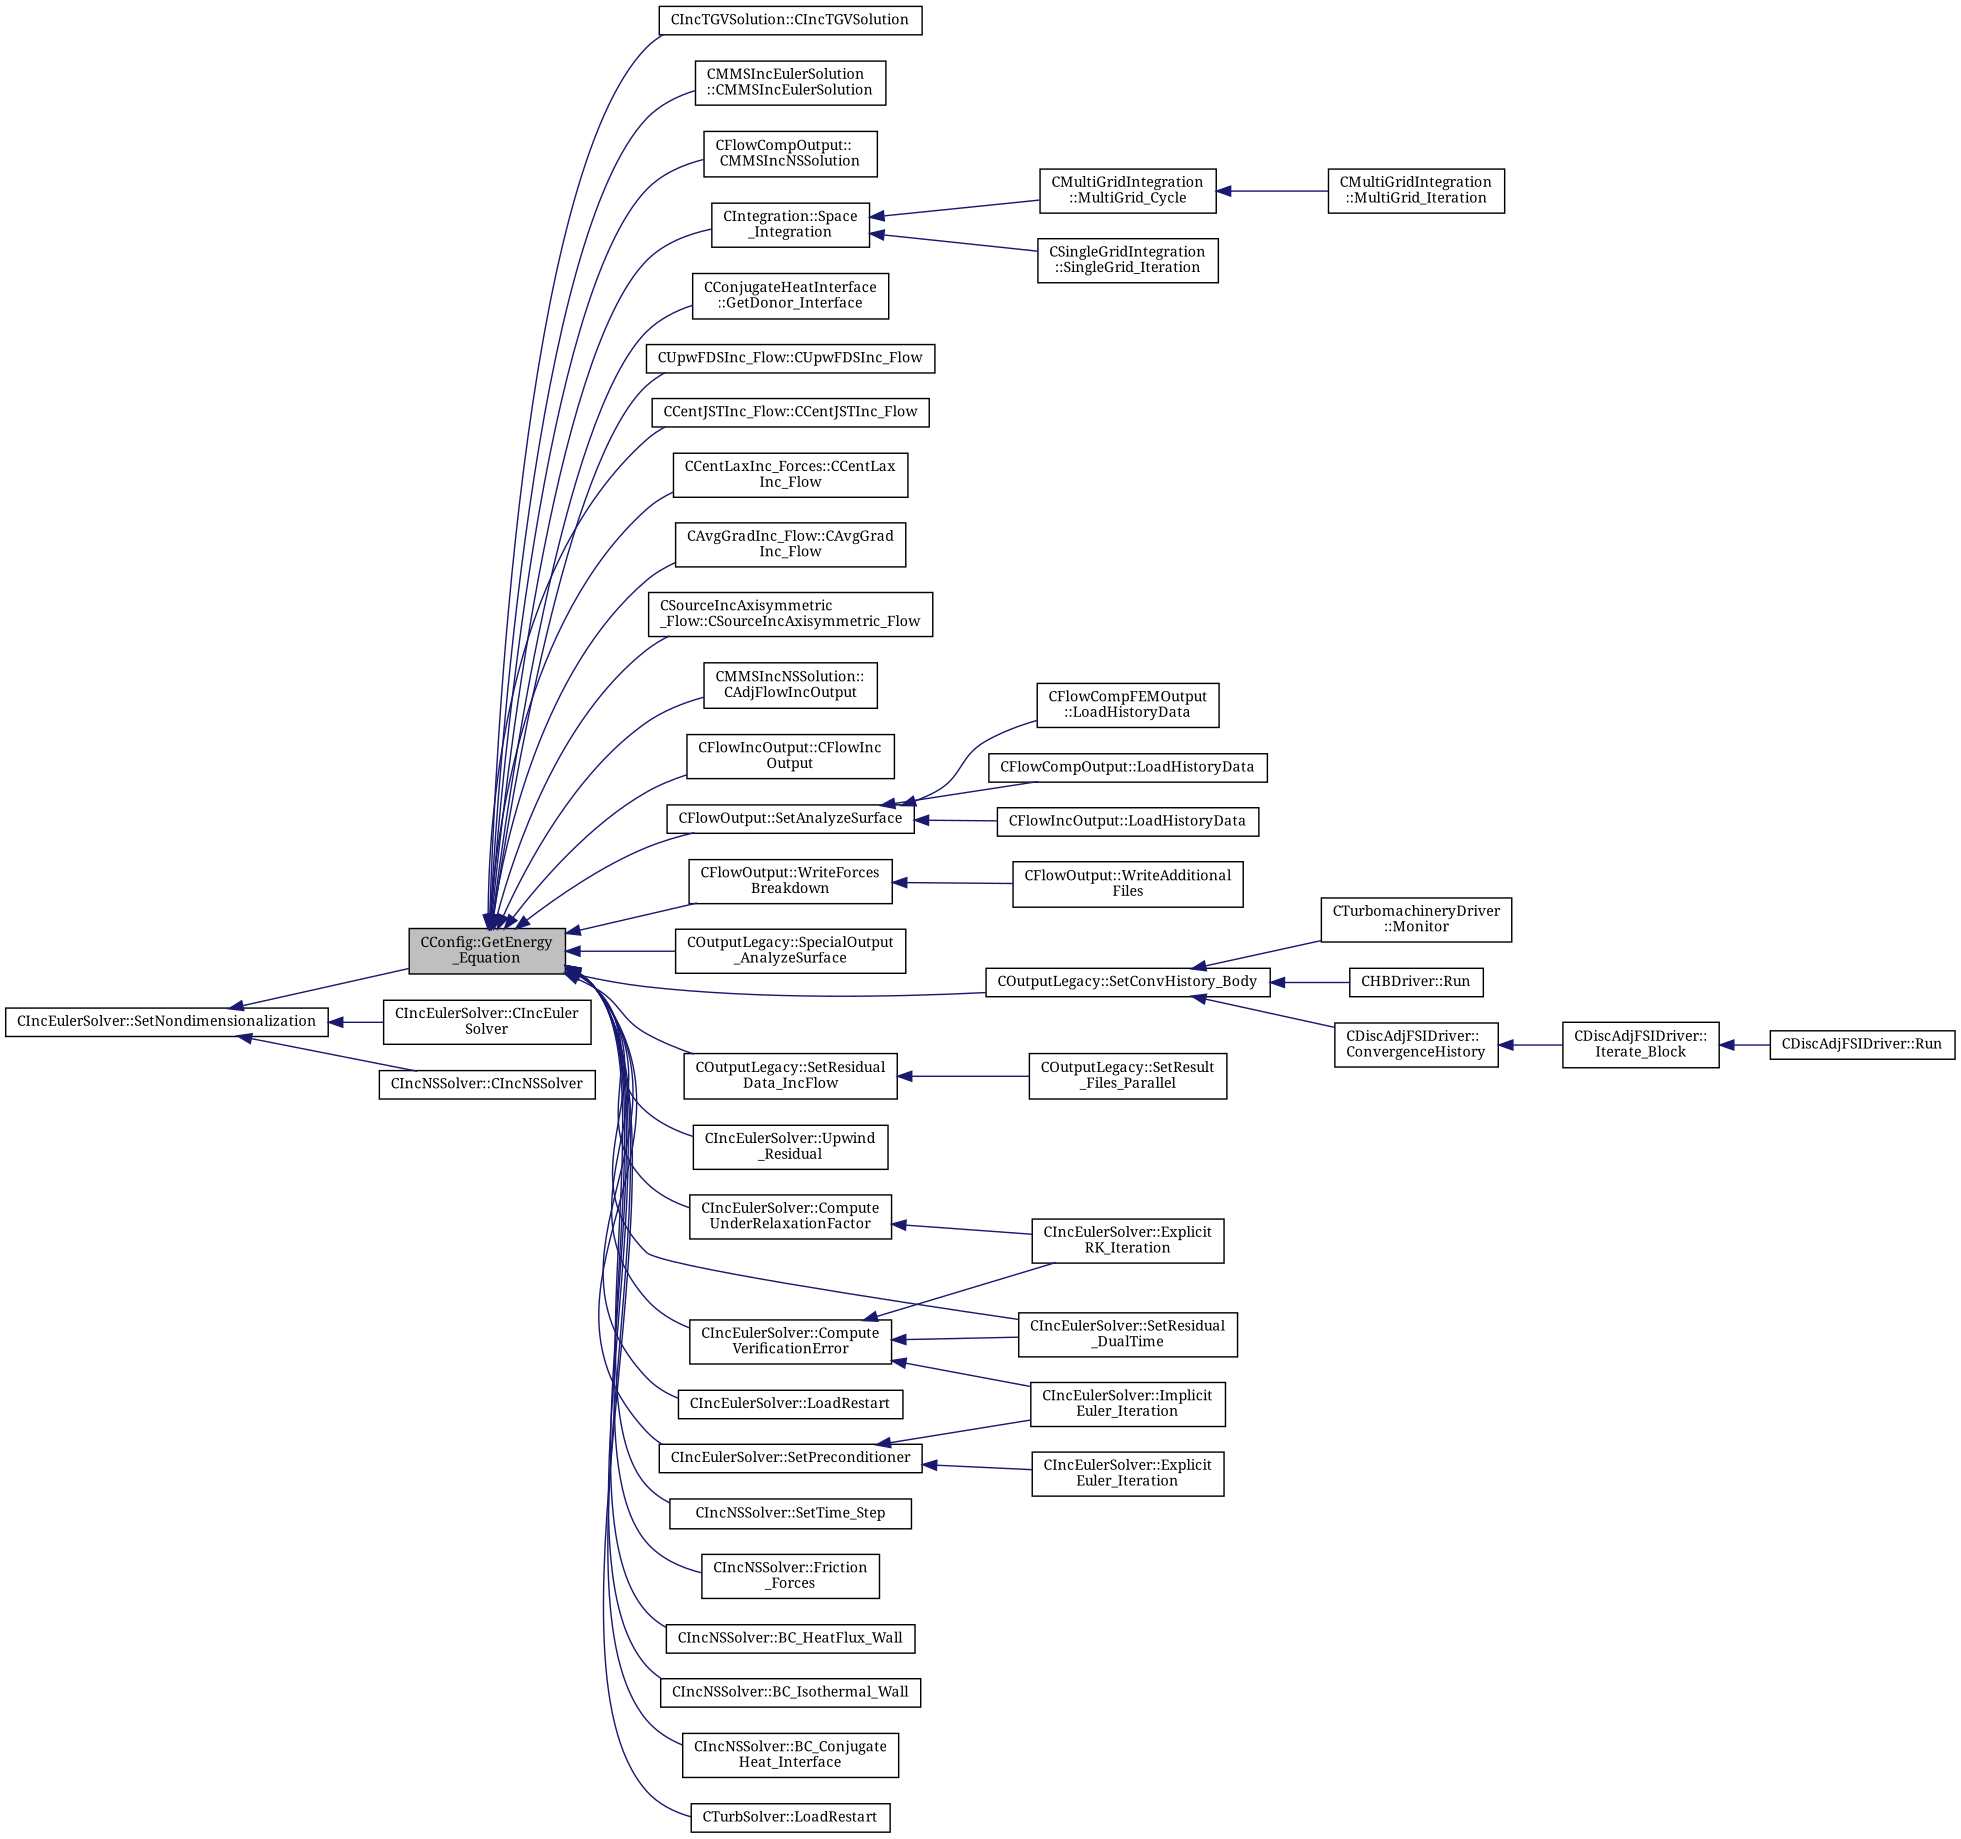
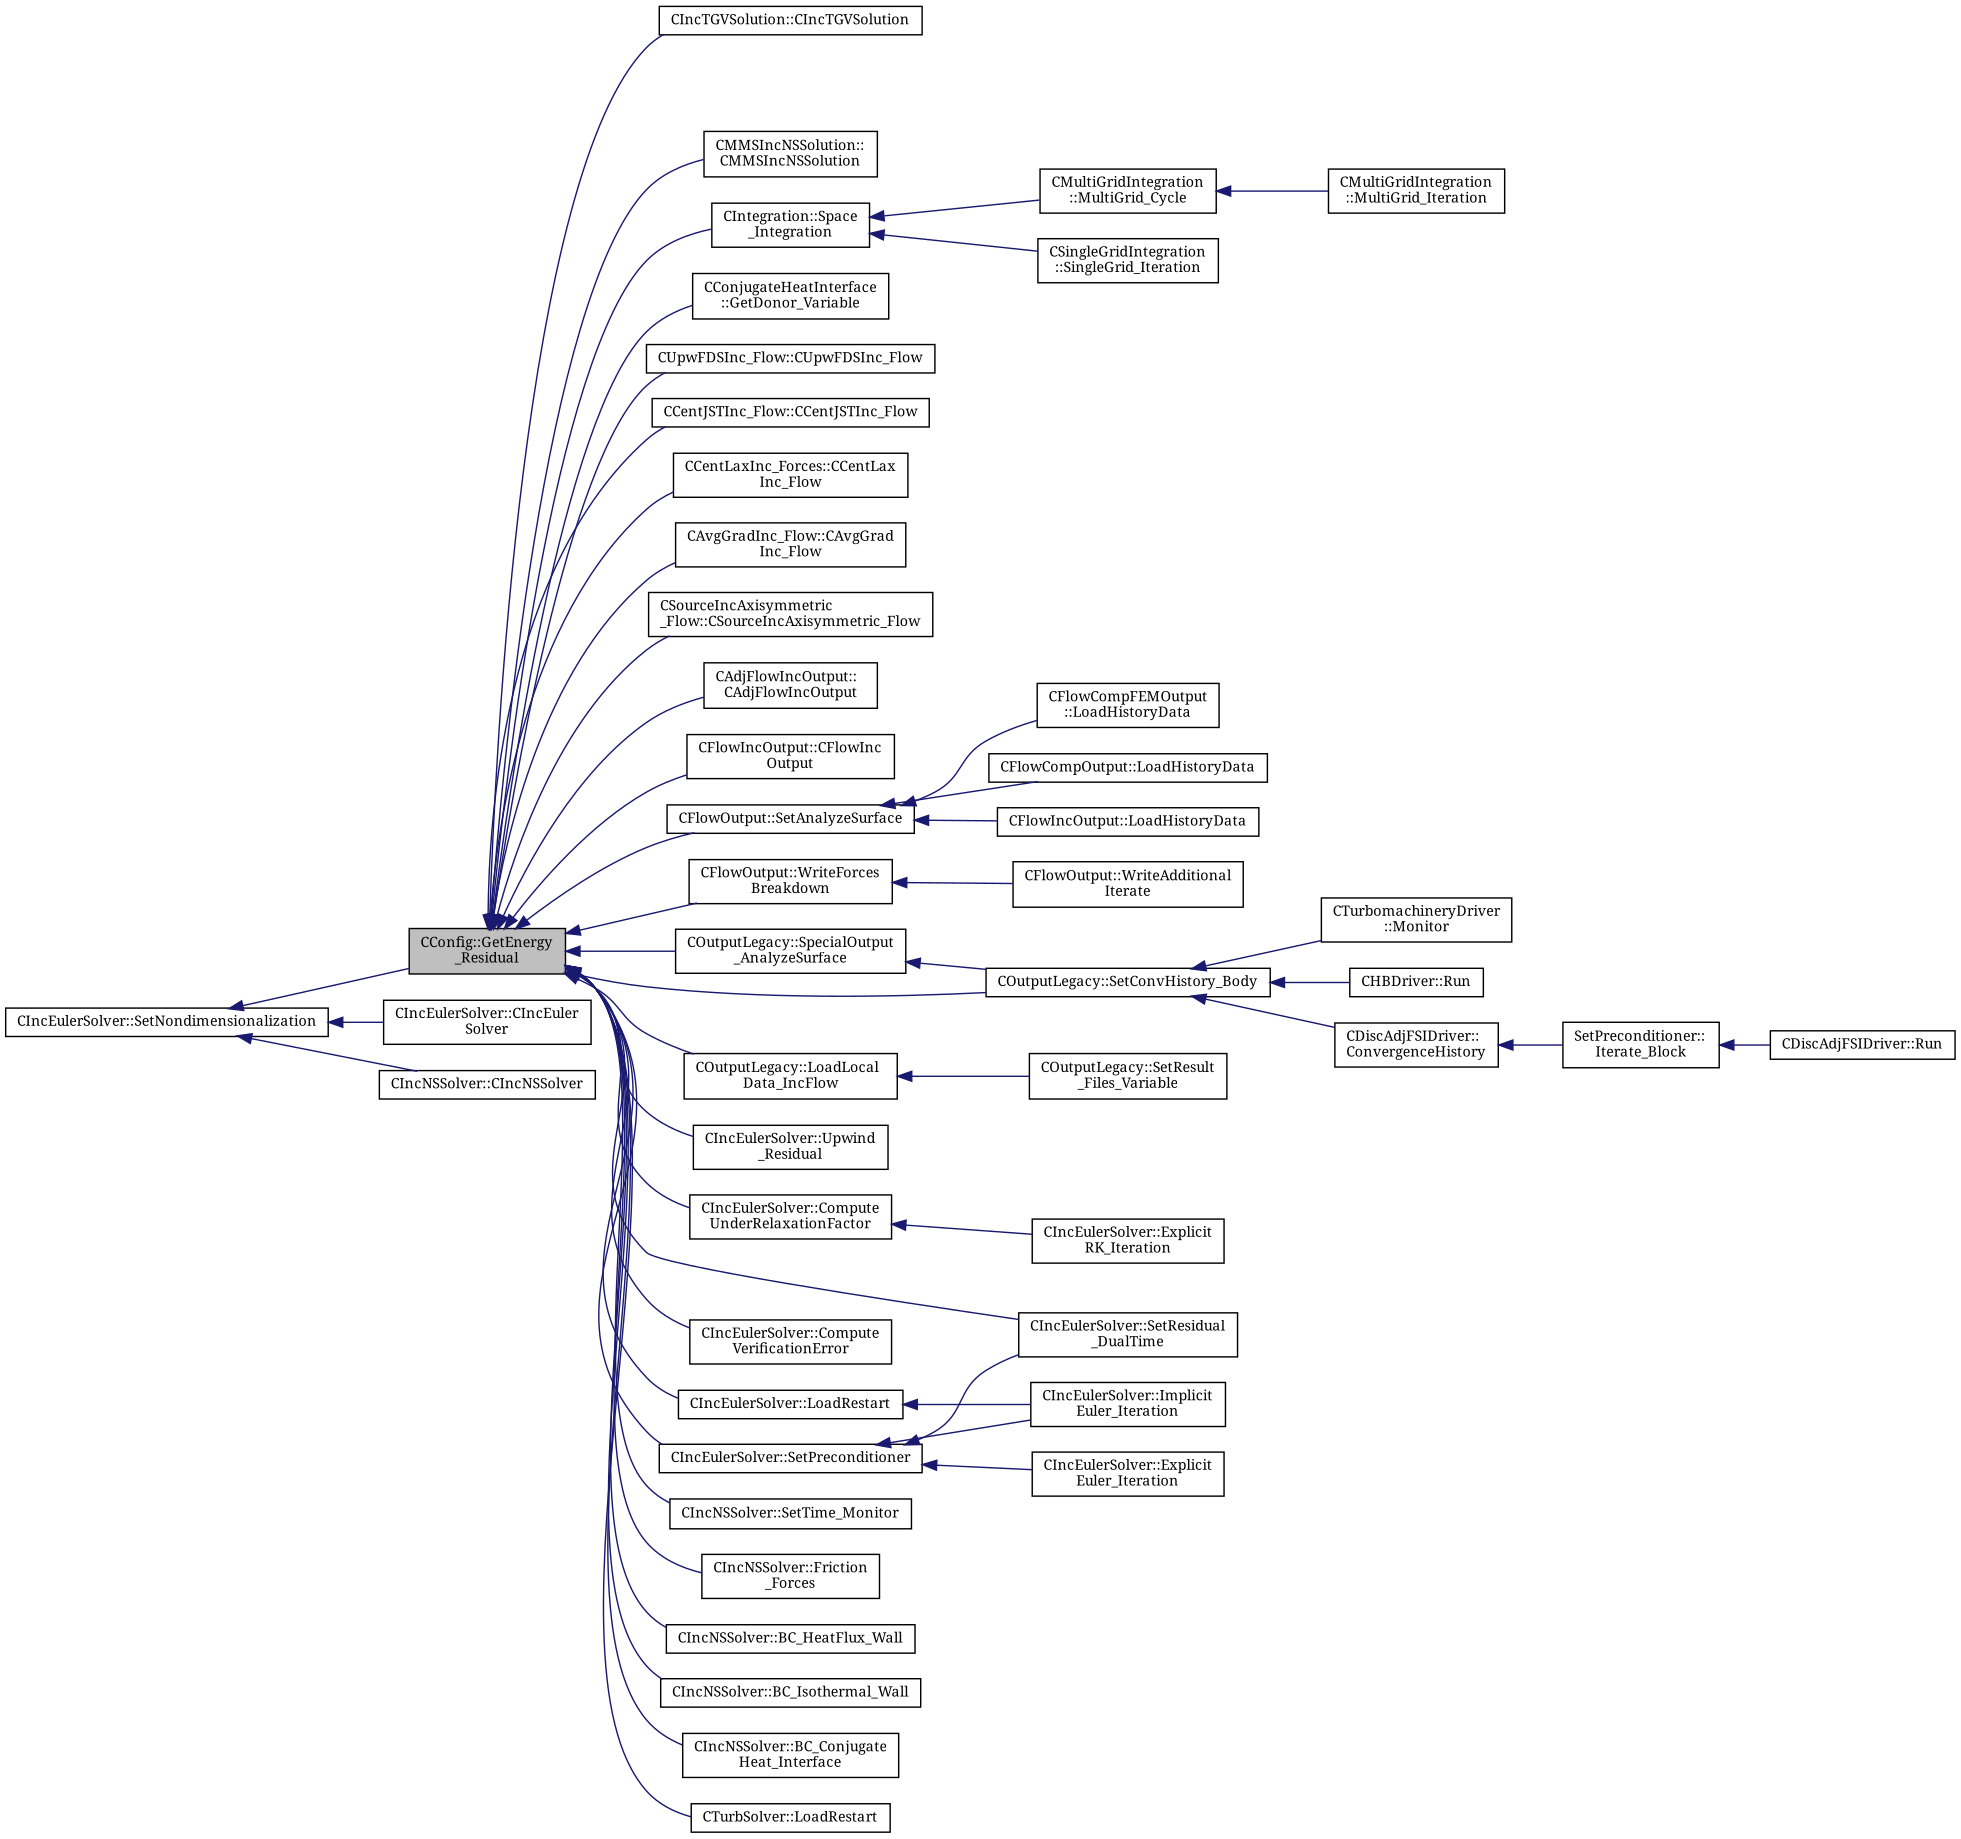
(791, 83) -> none
(791, 154) -> (791, 154)
(791, 296) -> (791, 296)
(791, 686) -> (791, 686)
(1128, 884) -> (1128, 884)
(487, 951) -> (487, 951)
none -> (953, 966)
(1641, 1045) -> (1641, 1045)
(791, 1076) -> (791, 1076)
(1128, 1076) -> (1128, 1076)
(966, 1289) -> none
(962, 1338) -> (965, 1393)
(968, 1375) -> (974, 1404)
(791, 1514) -> (791, 1514)
